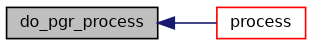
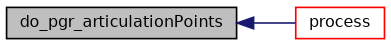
(82, 23) -> (122, 23)
